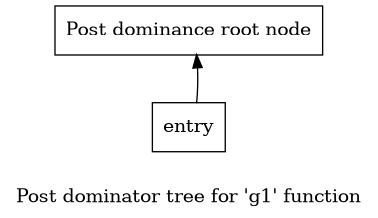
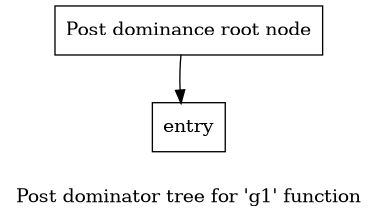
(198, 86) -> (180, 72)
